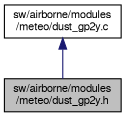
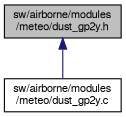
(63, 64) -> (63, 64)
